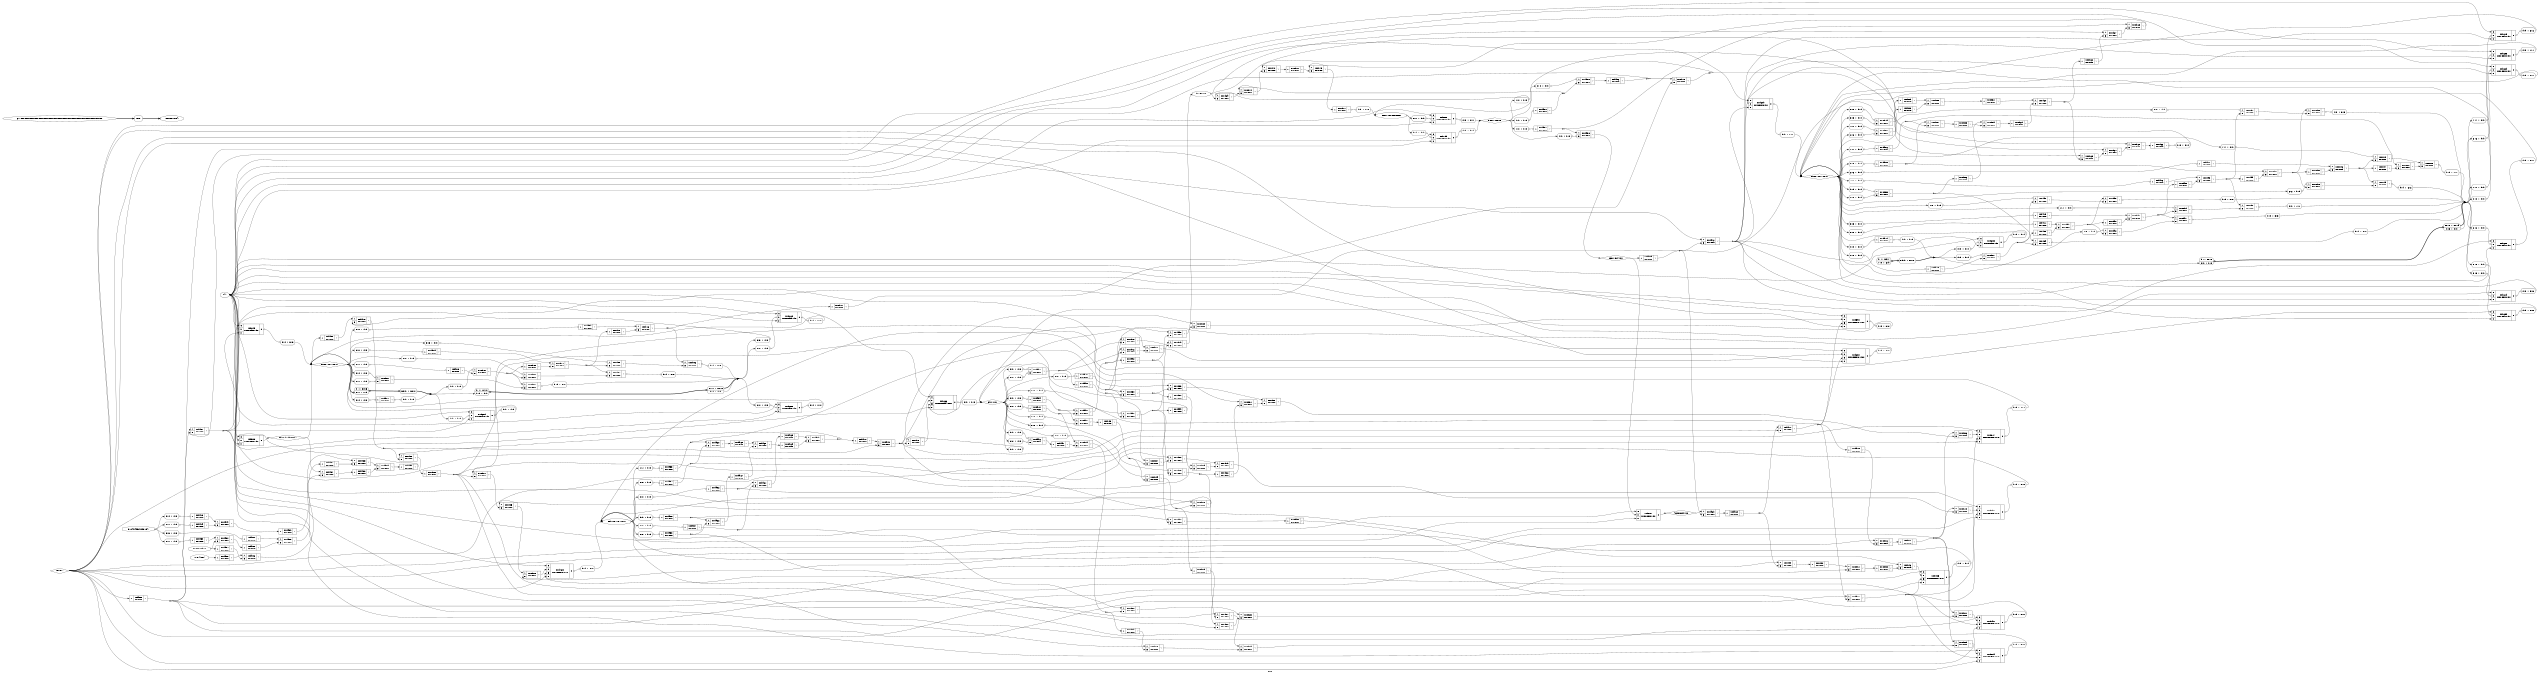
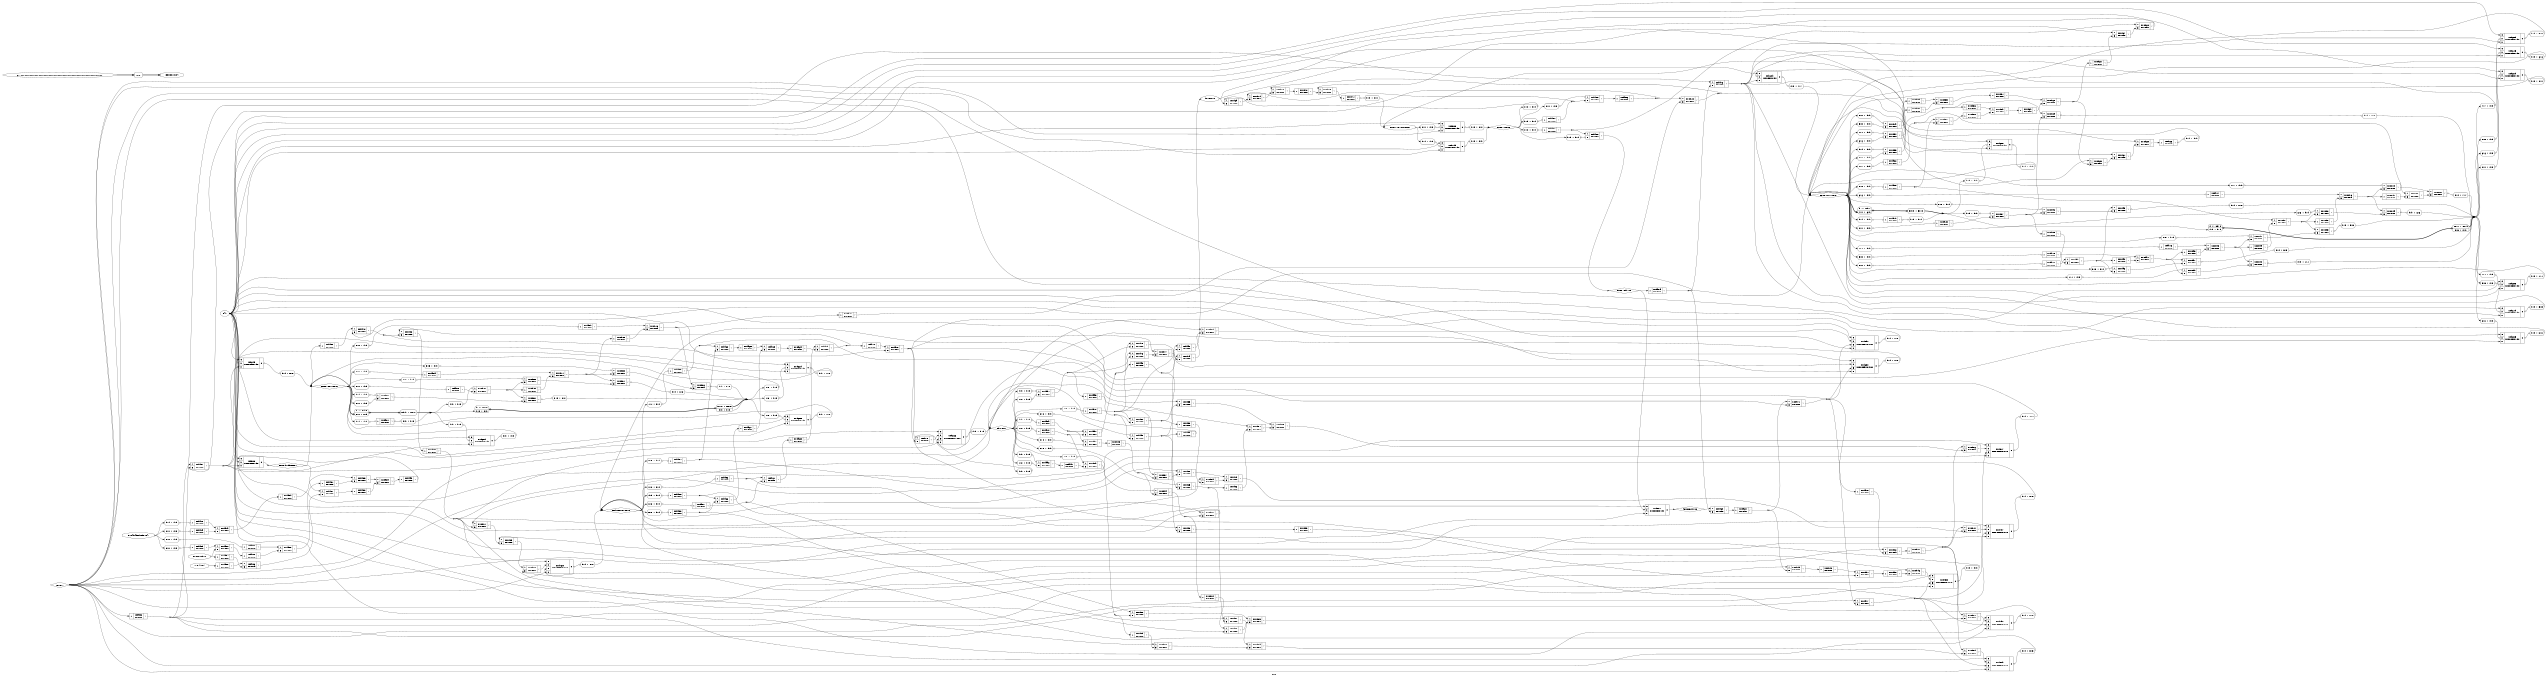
none -> (1852, 206)
(617, 522) -> (621, 510)
